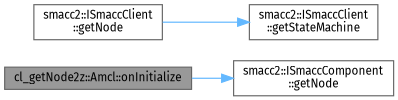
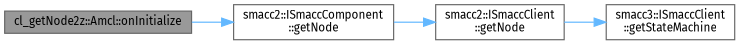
(314, 22) -> (670, 22)
none -> (409, 22)
